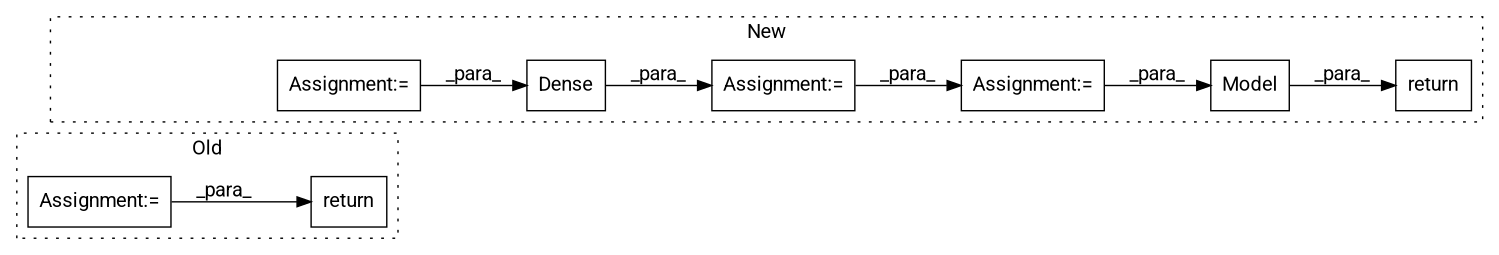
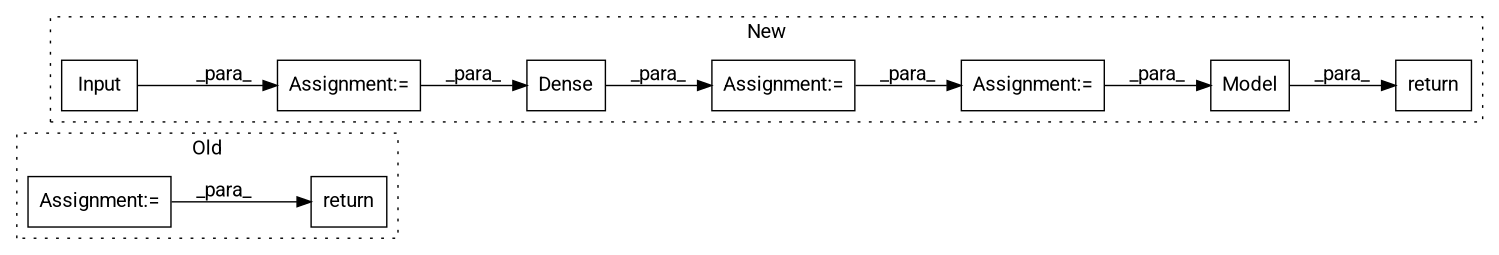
none -> (99, 85)
